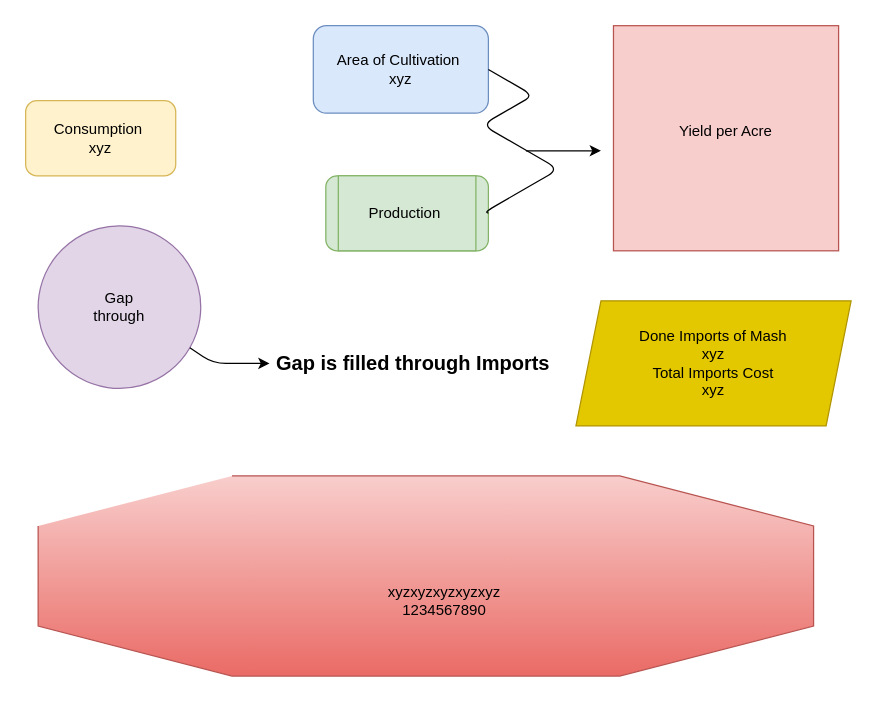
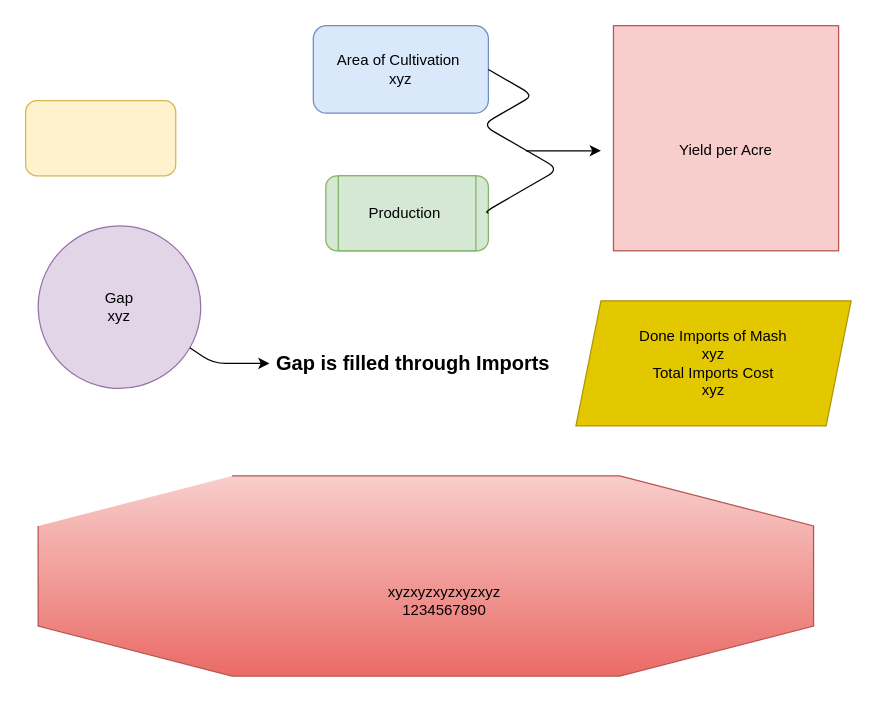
(726, 132) -> (726, 151)
(101, 138) -> none
(119, 307) -> (119, 307)
